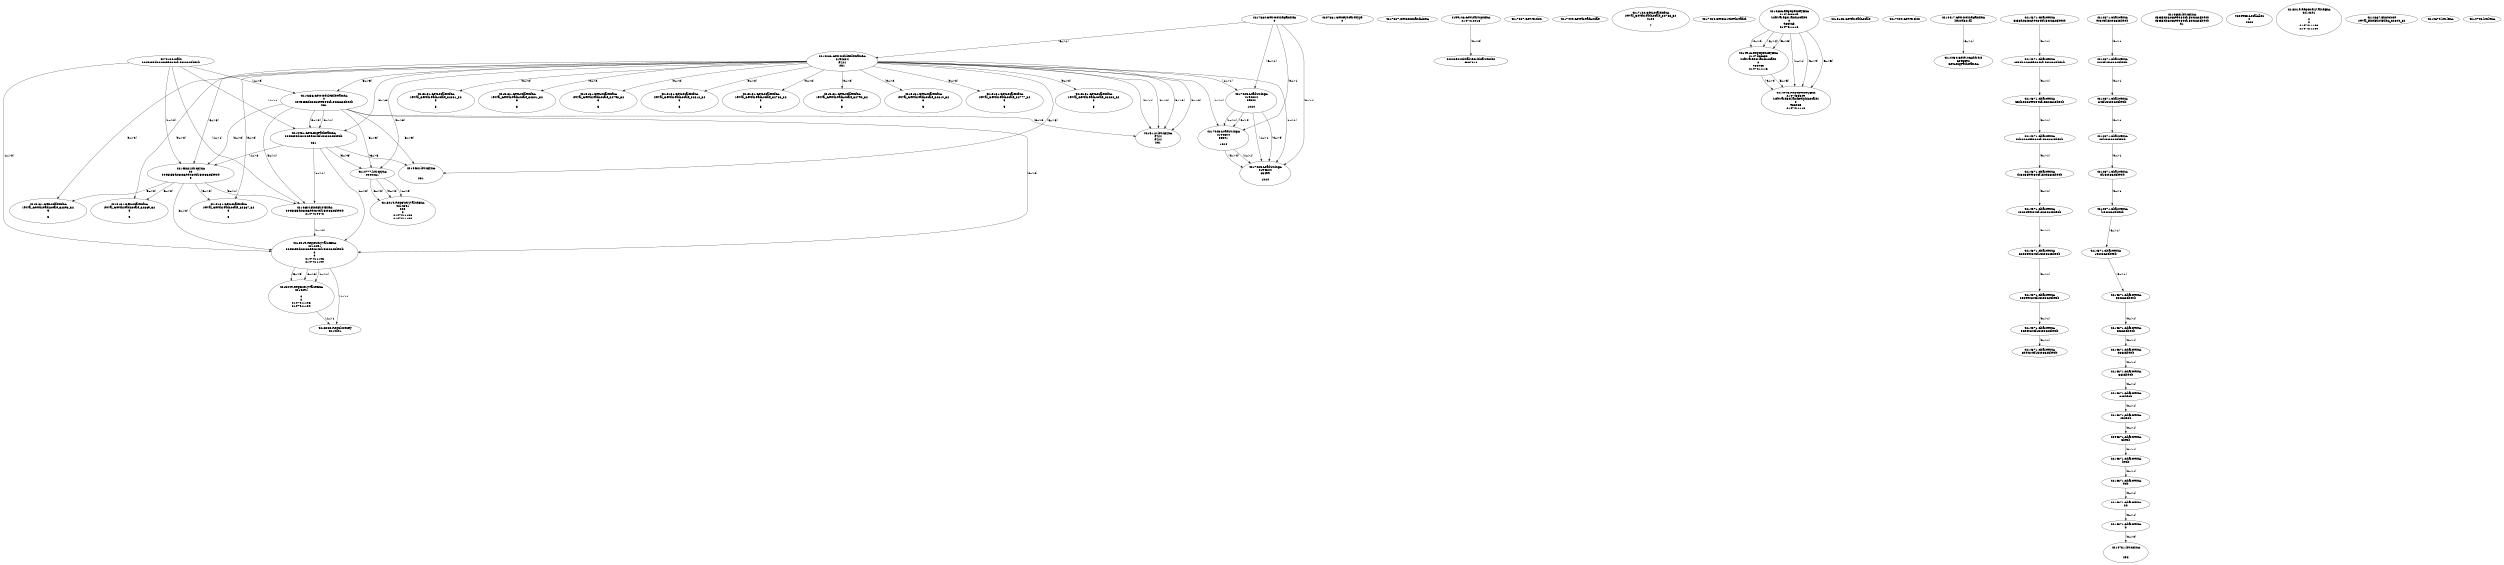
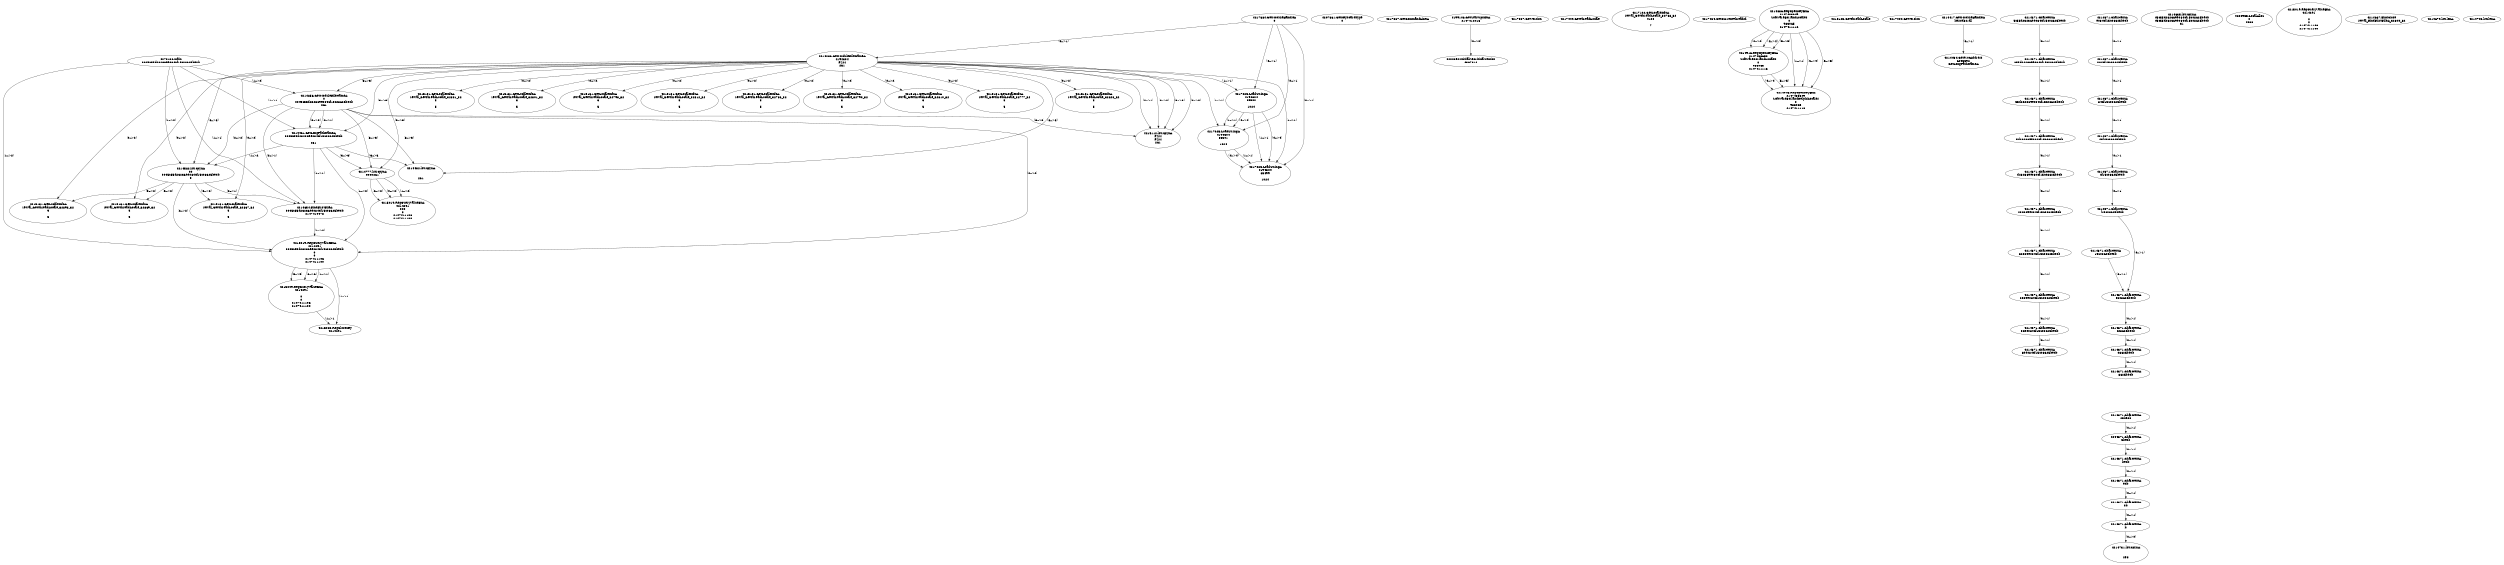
(2109, 231) -> (2134, 251)
(2126, 395) -> none
